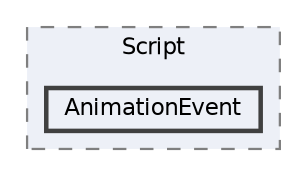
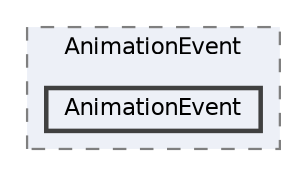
(153, 49) -> (153, 49)
